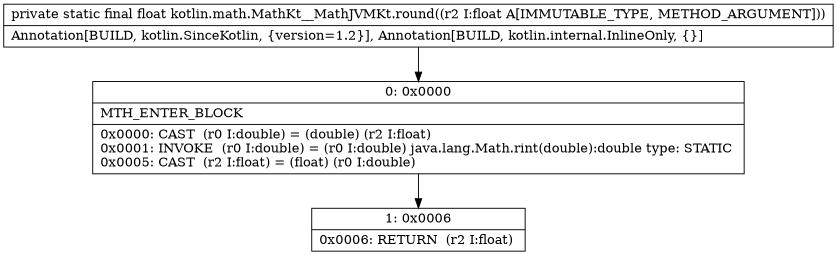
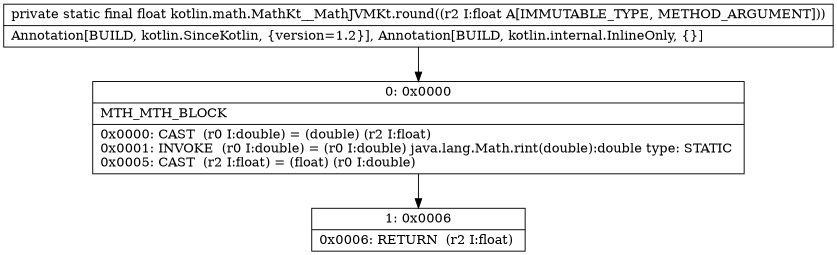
(172, 113) -> (164, 113)
